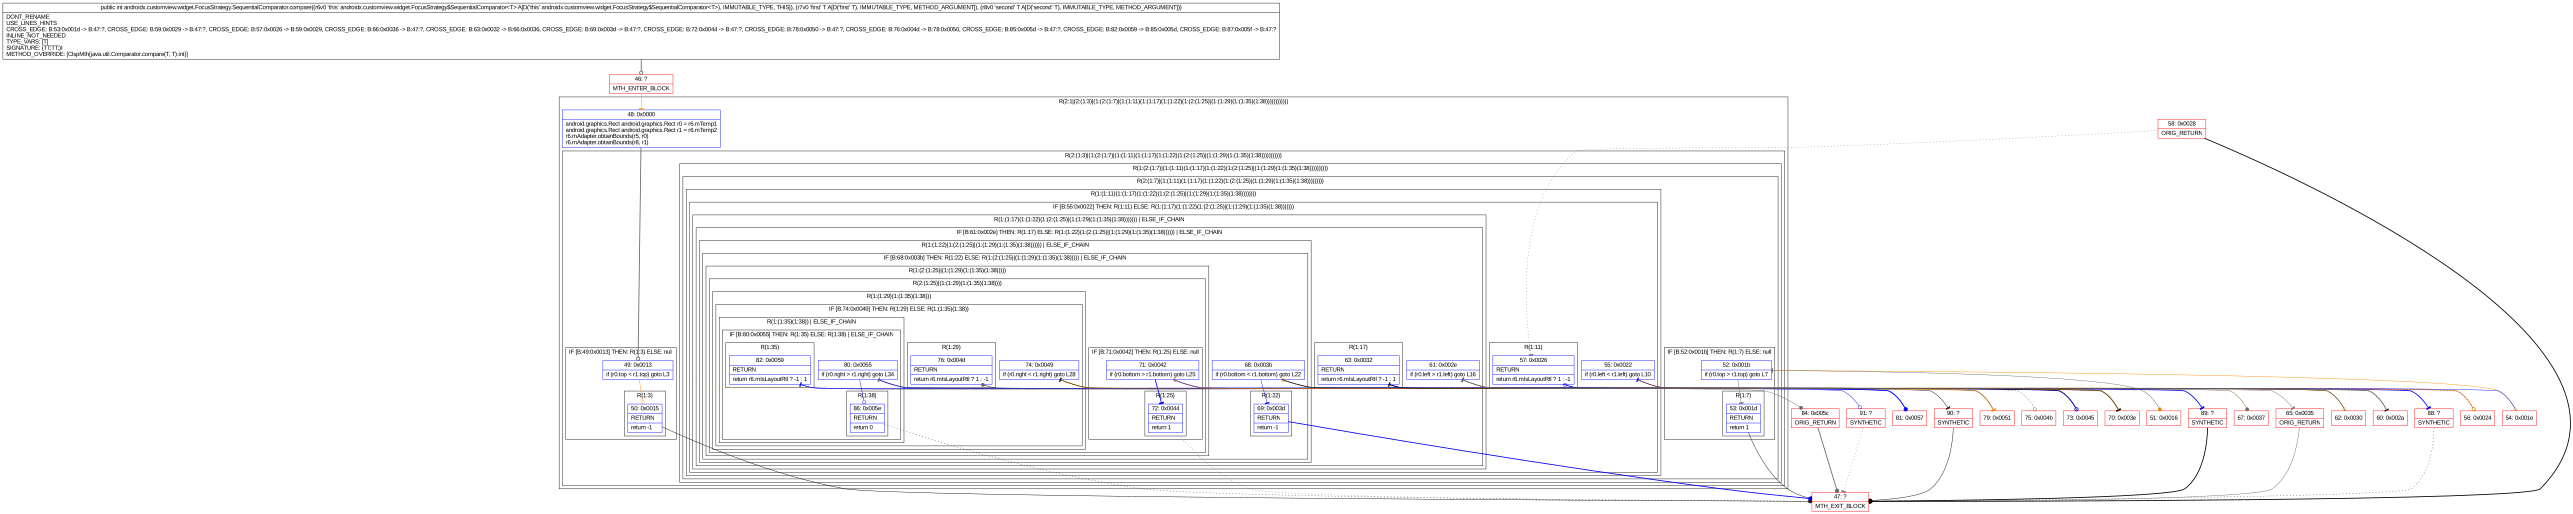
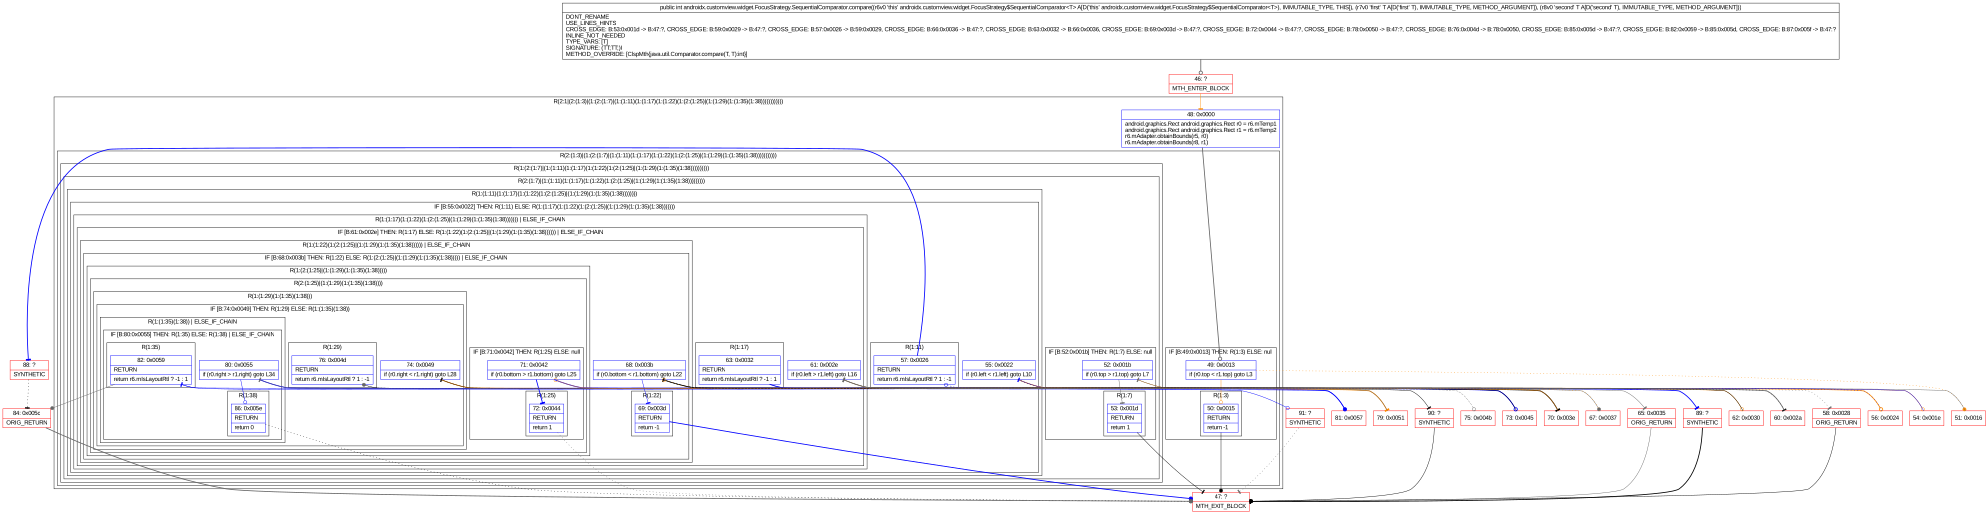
(1759, 148) -> (1389, 389)
(1872, 388) -> (1208, 388)
(2483, 494) -> (1659, 496)
(2236, 497) -> (28, 393)
